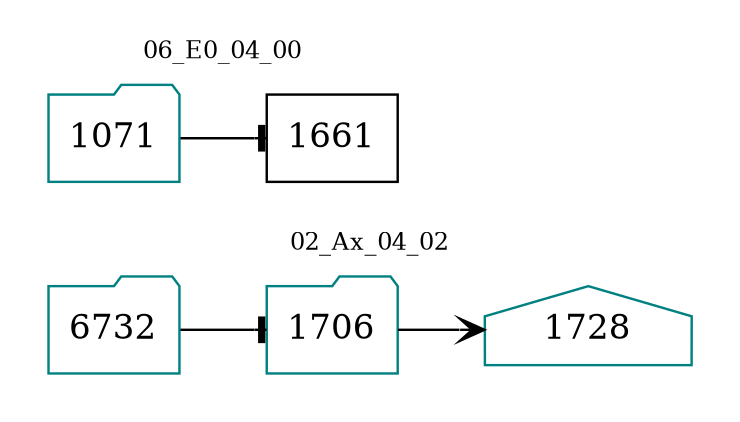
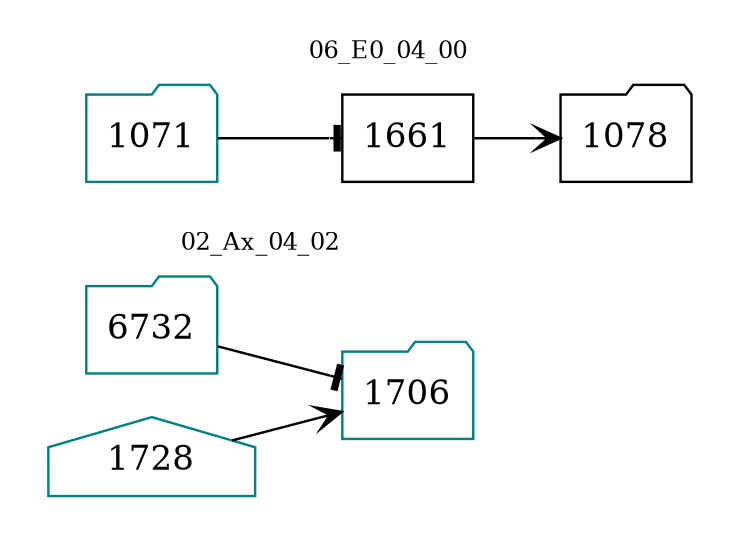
none -> (626, 138)
(429, 330) -> (275, 429)
